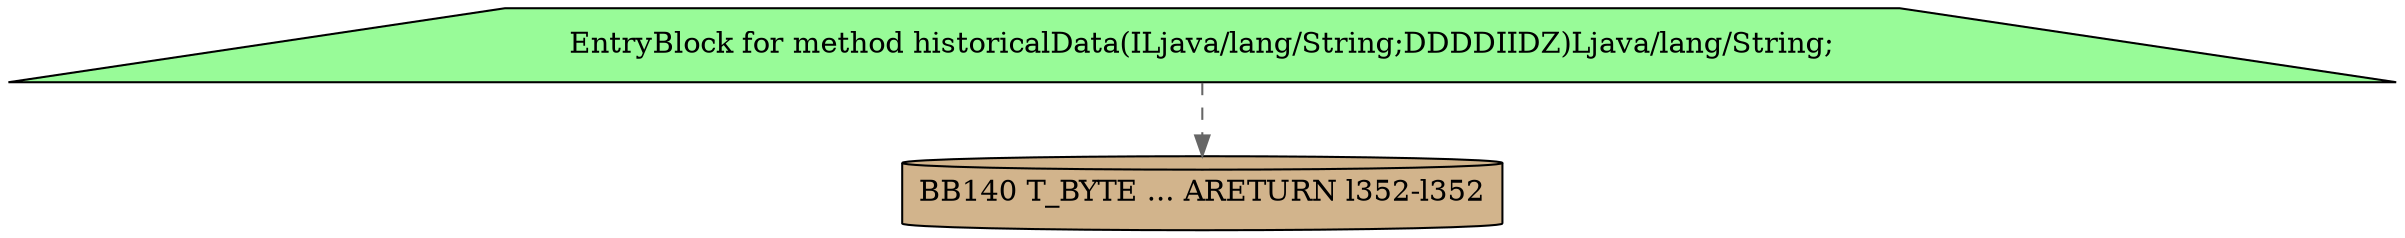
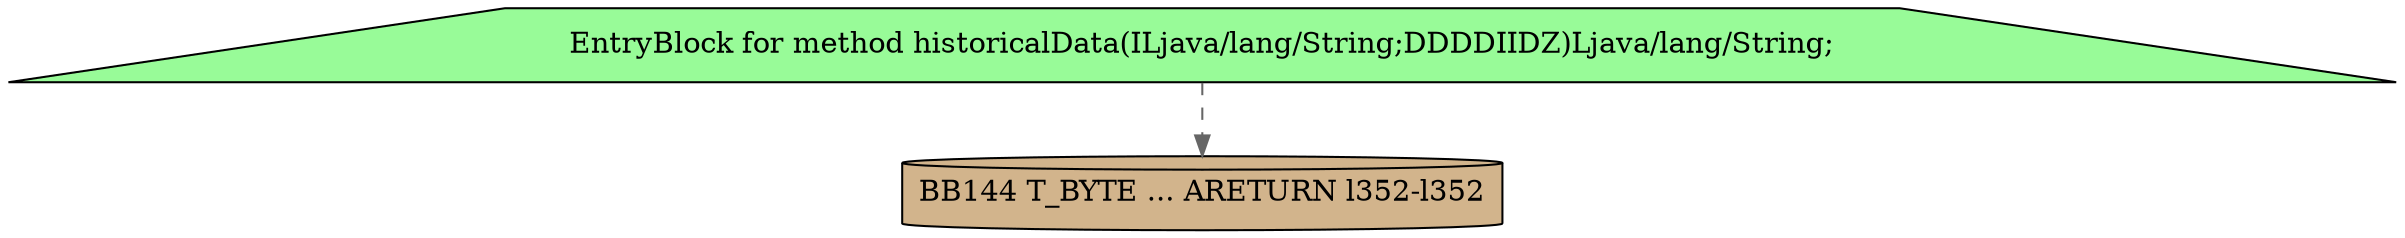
(1202, 193) -> (1202, 193)
